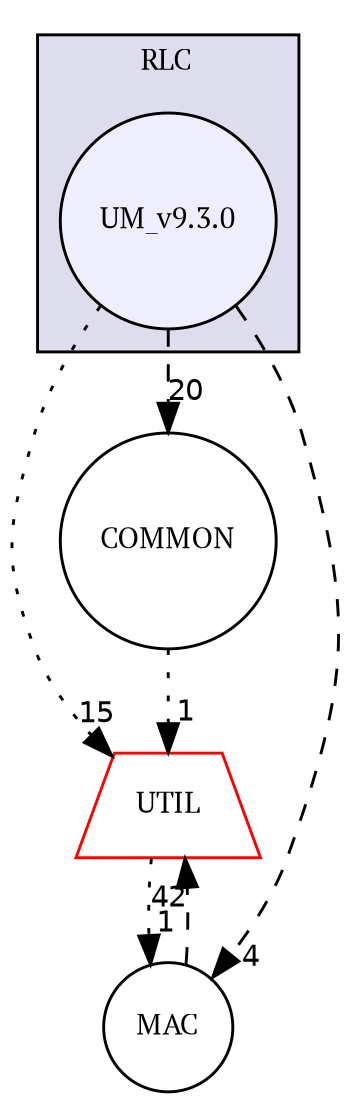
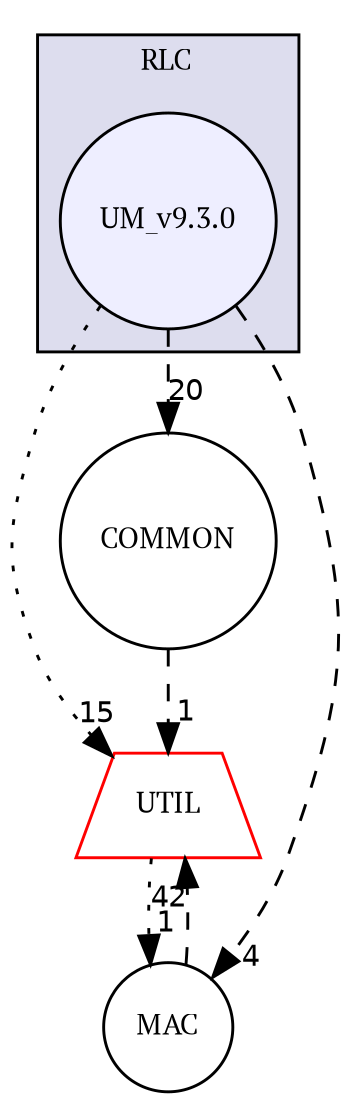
(168, 686) -> (168, 686)
